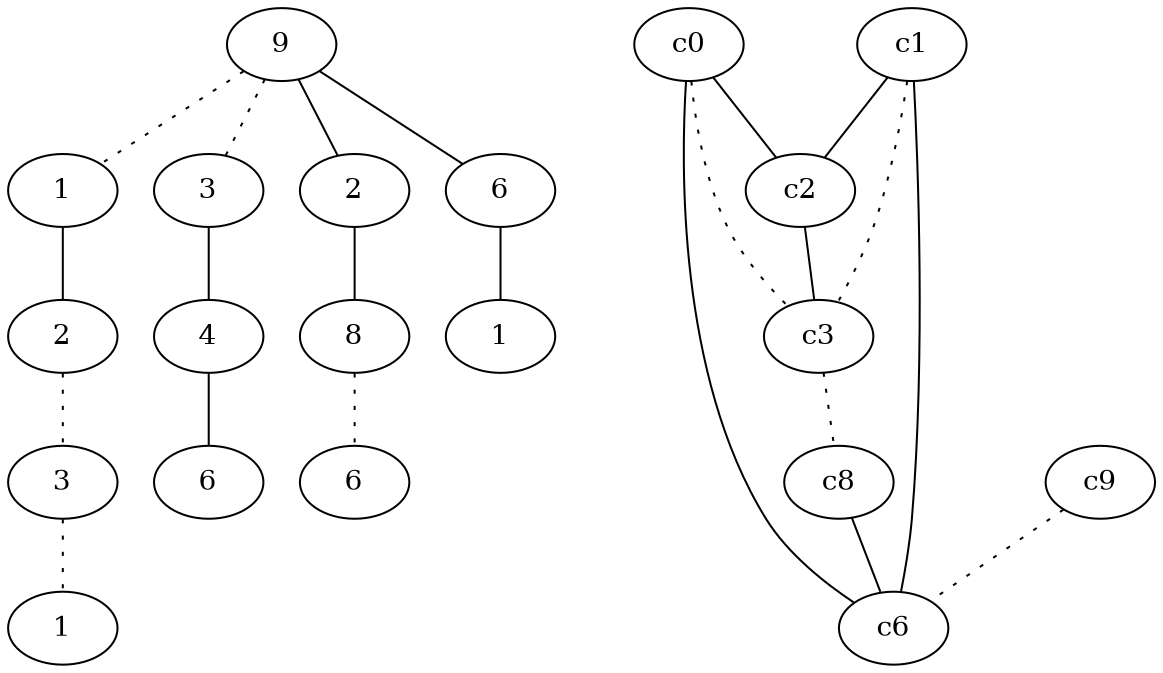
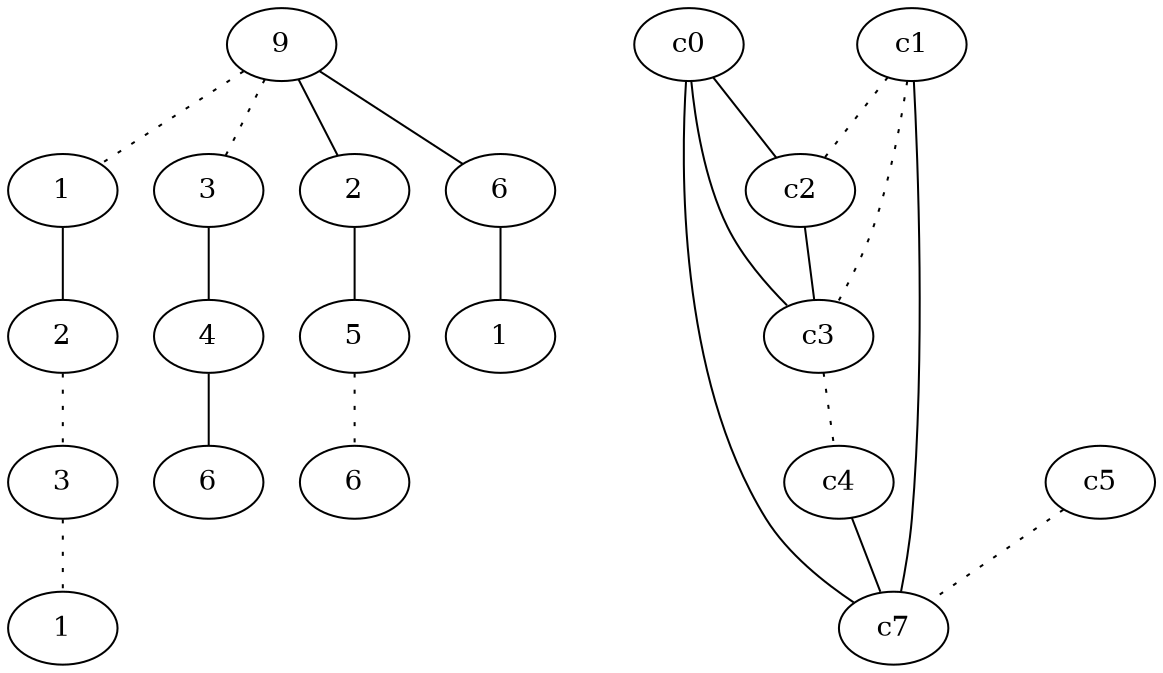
(856, 118) -> (856, 118)
(717, 203) -> (717, 203)
(355, 336) -> (355, 336)
(839, 482) -> (839, 482)
(1100, 482) -> (1100, 482)
(894, 628) -> (894, 628)
